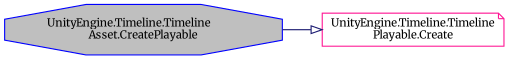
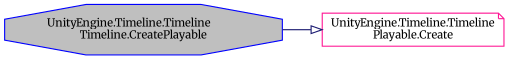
(143, 30) -> (143, 30)
